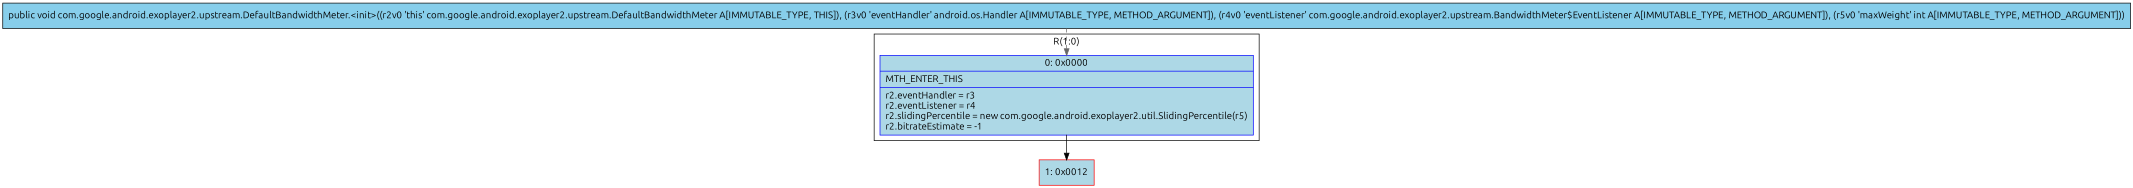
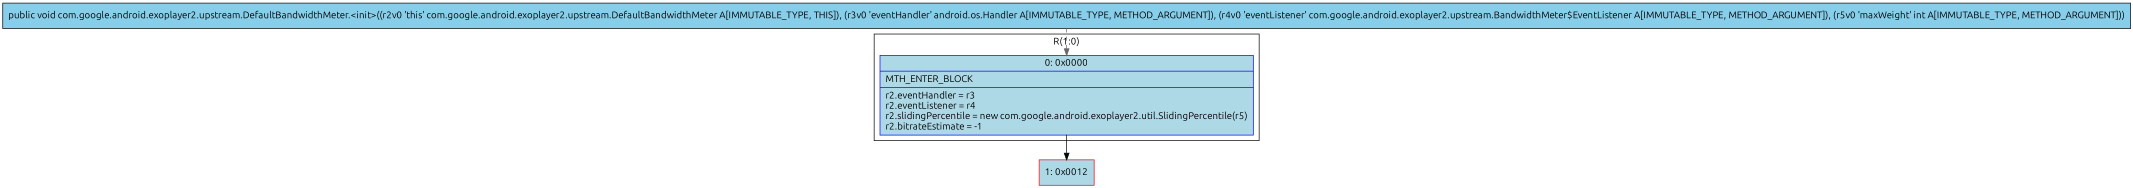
(924, 79) -> (929, 79)
